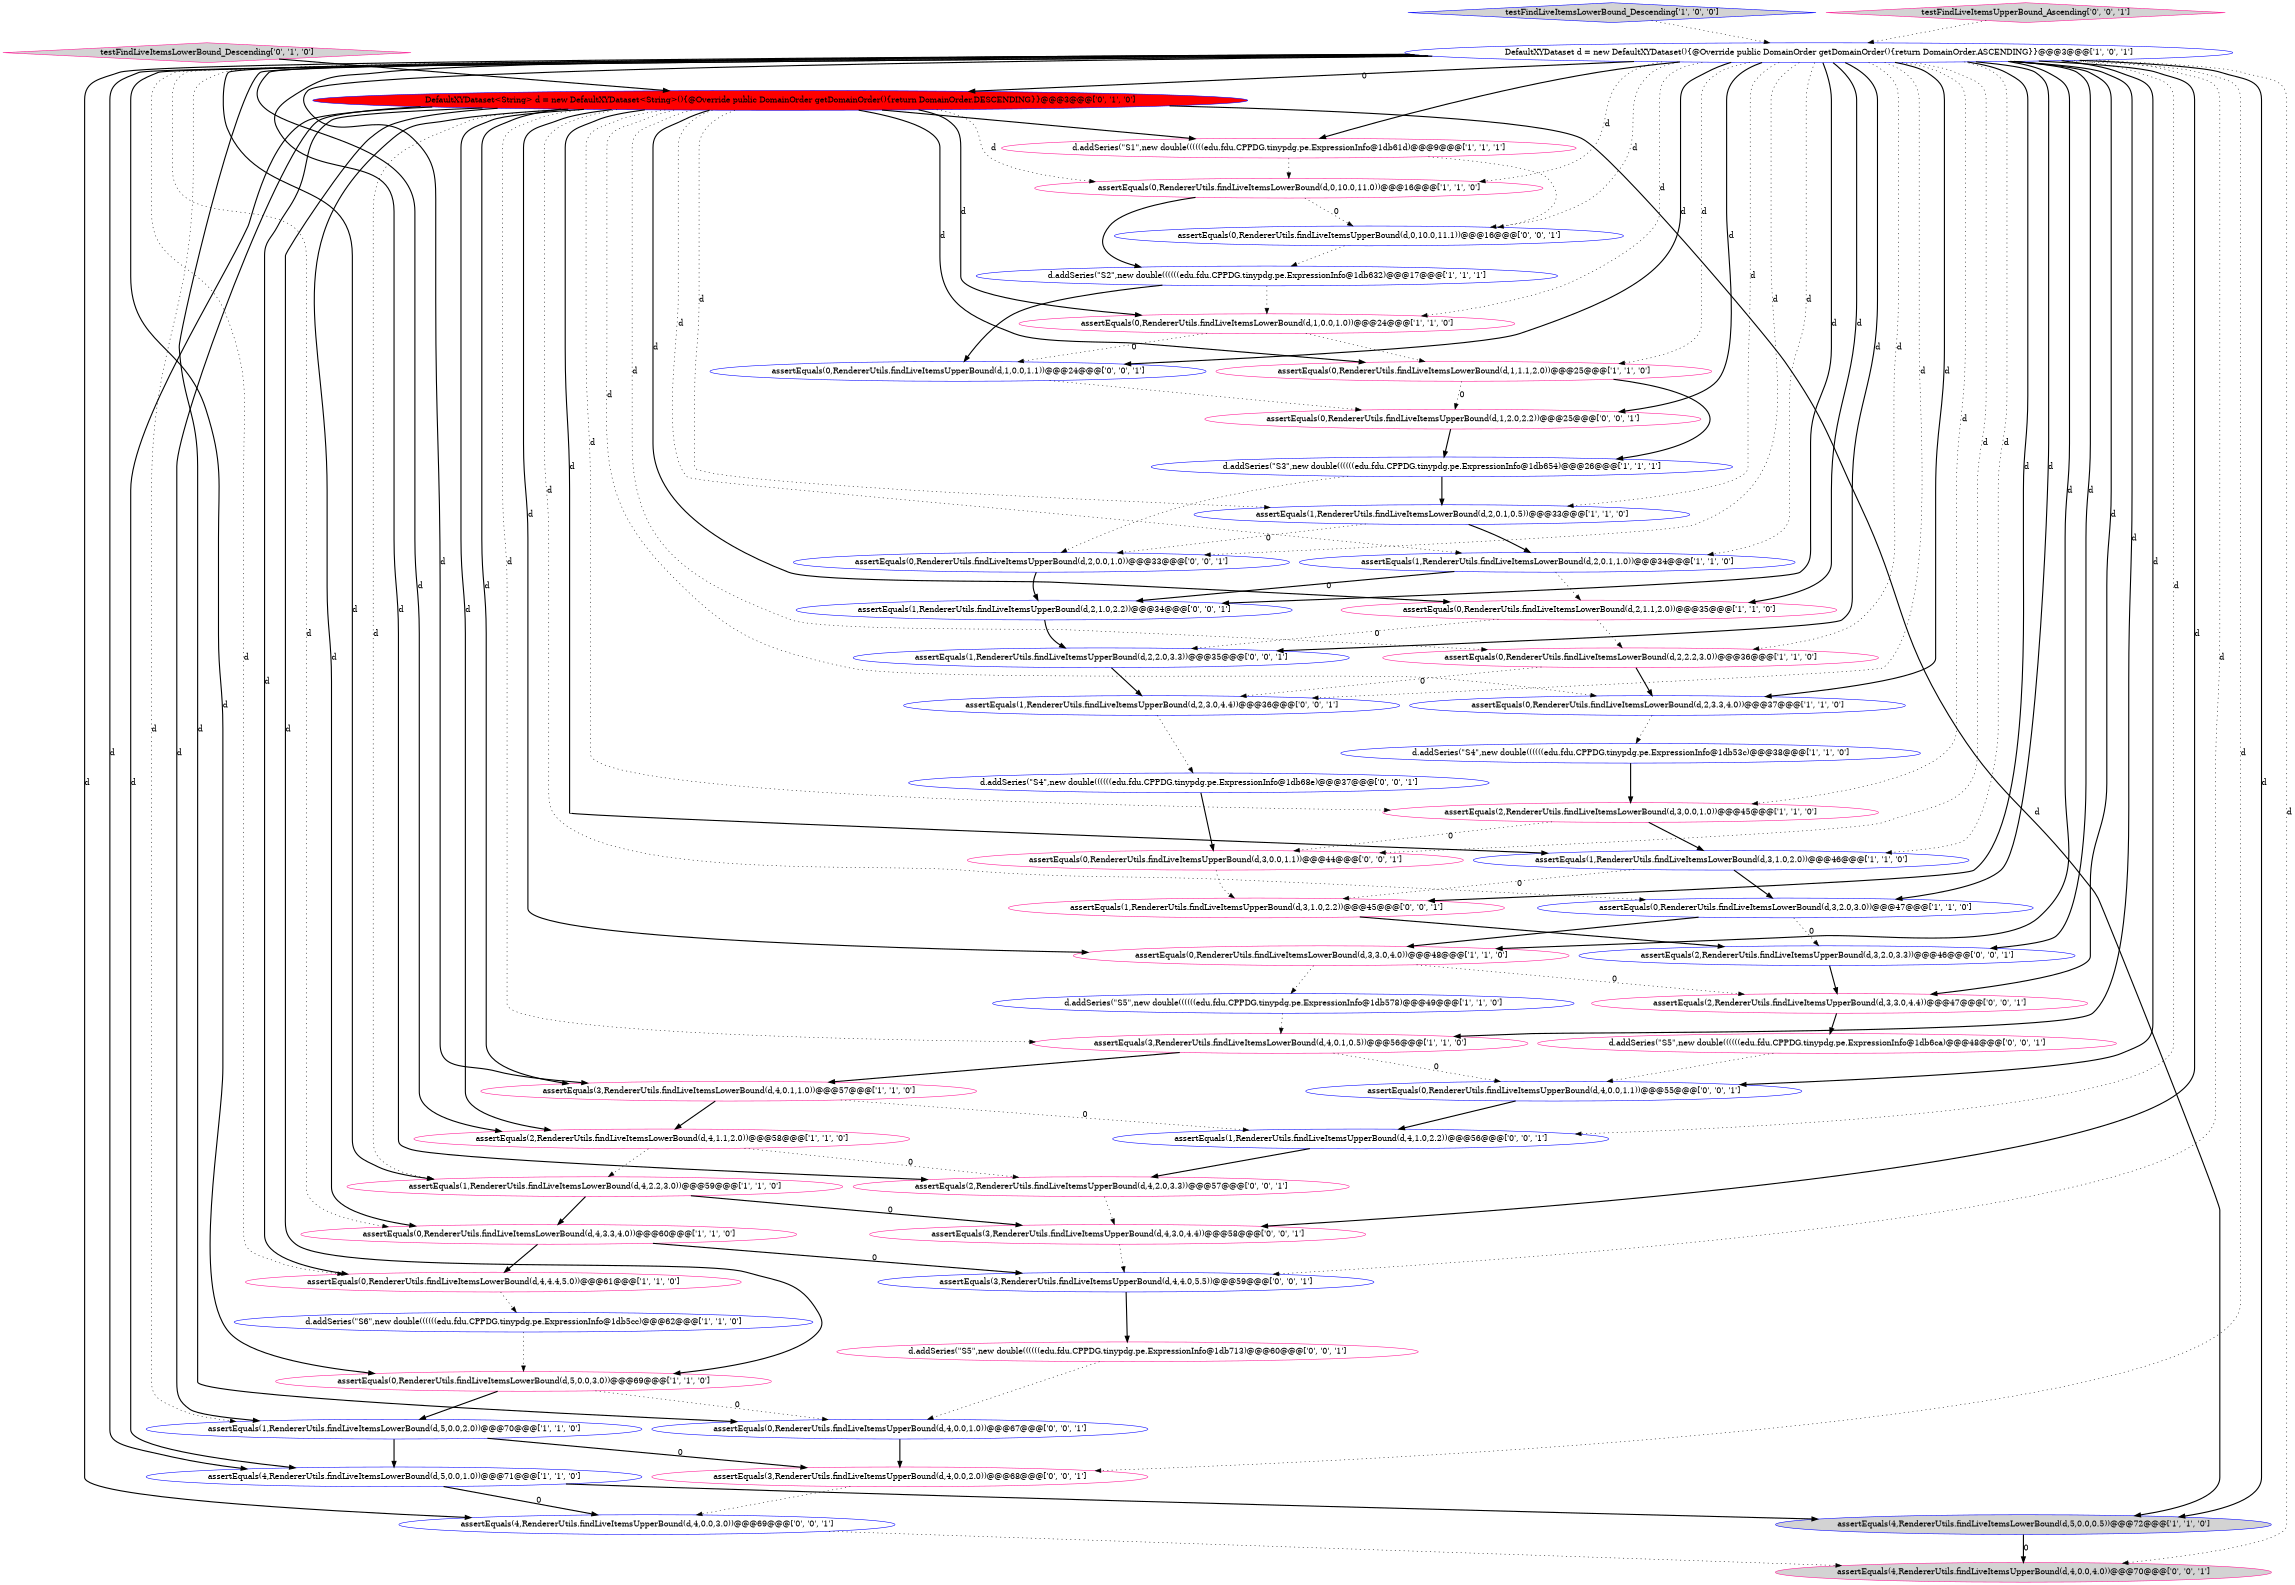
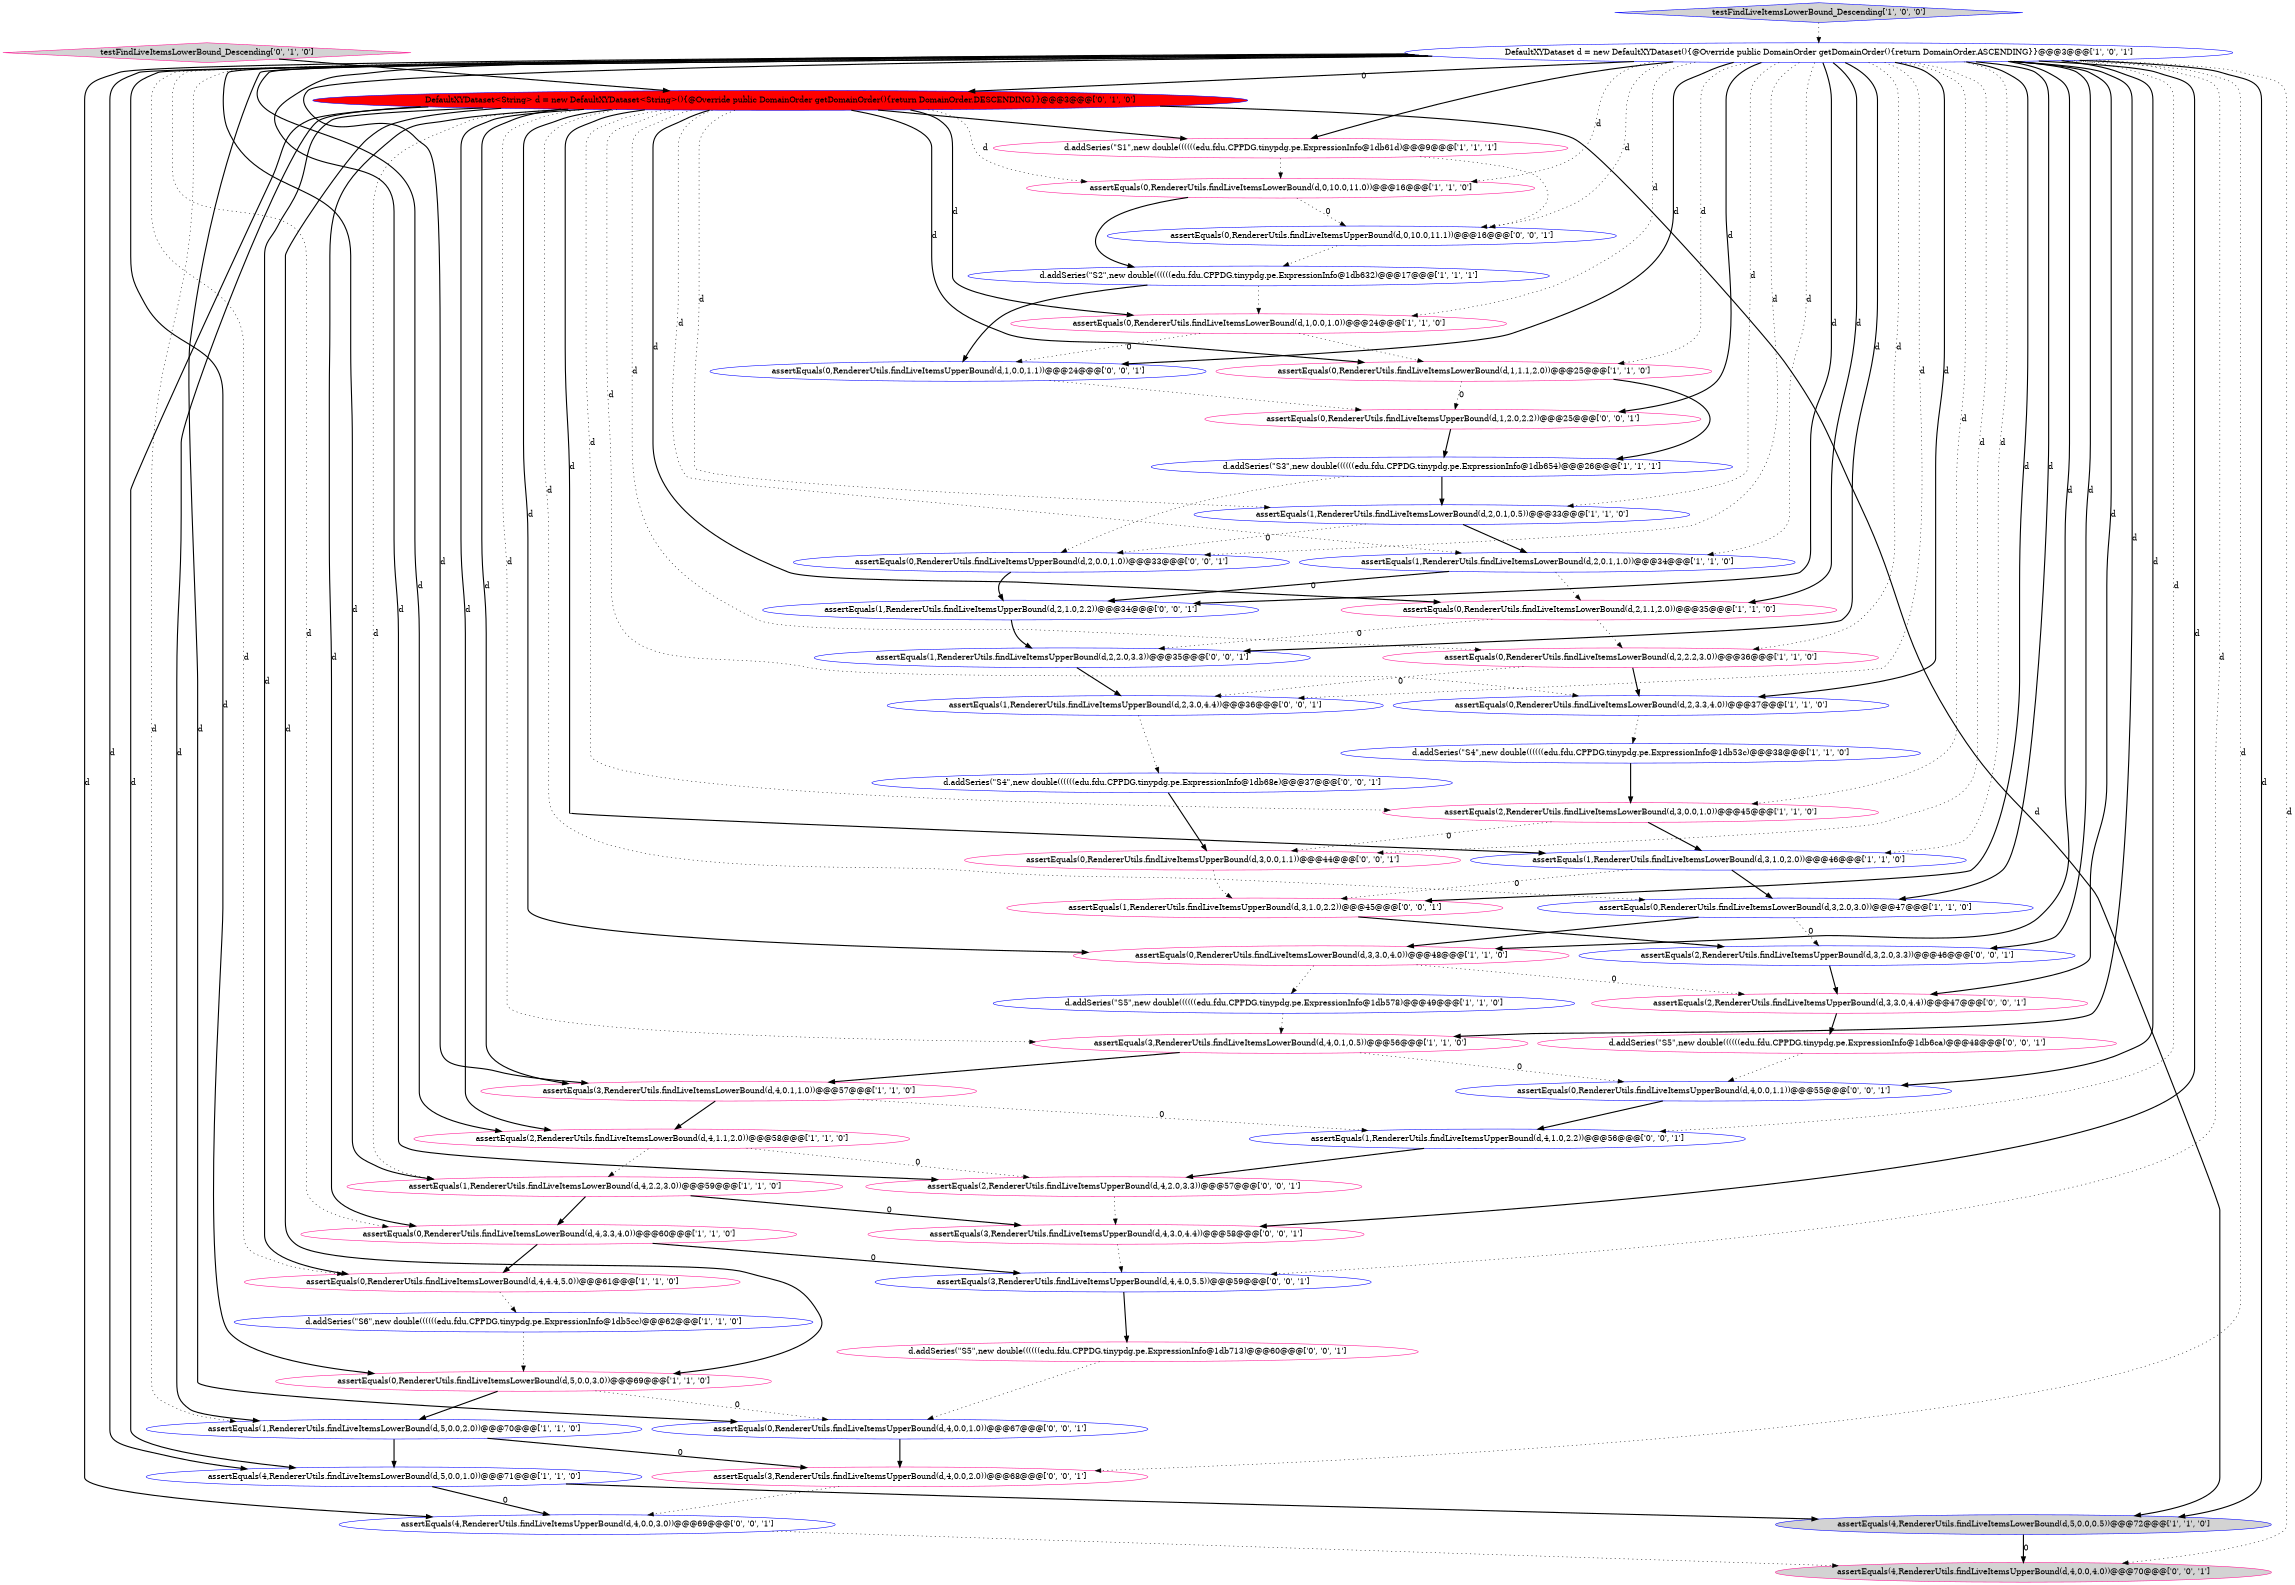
(2026, 13) -> none
